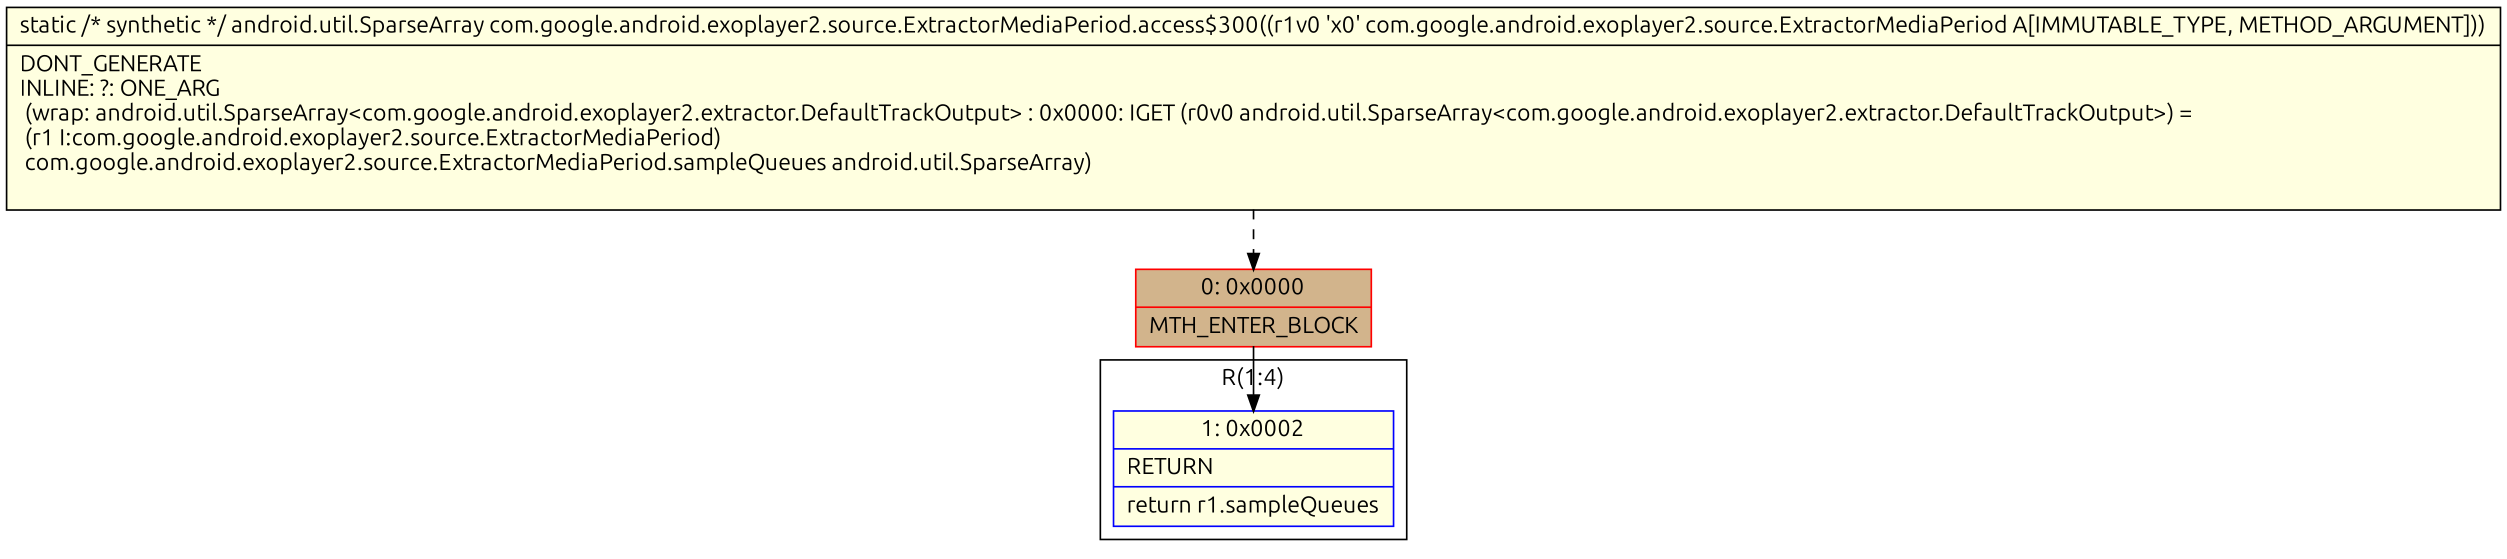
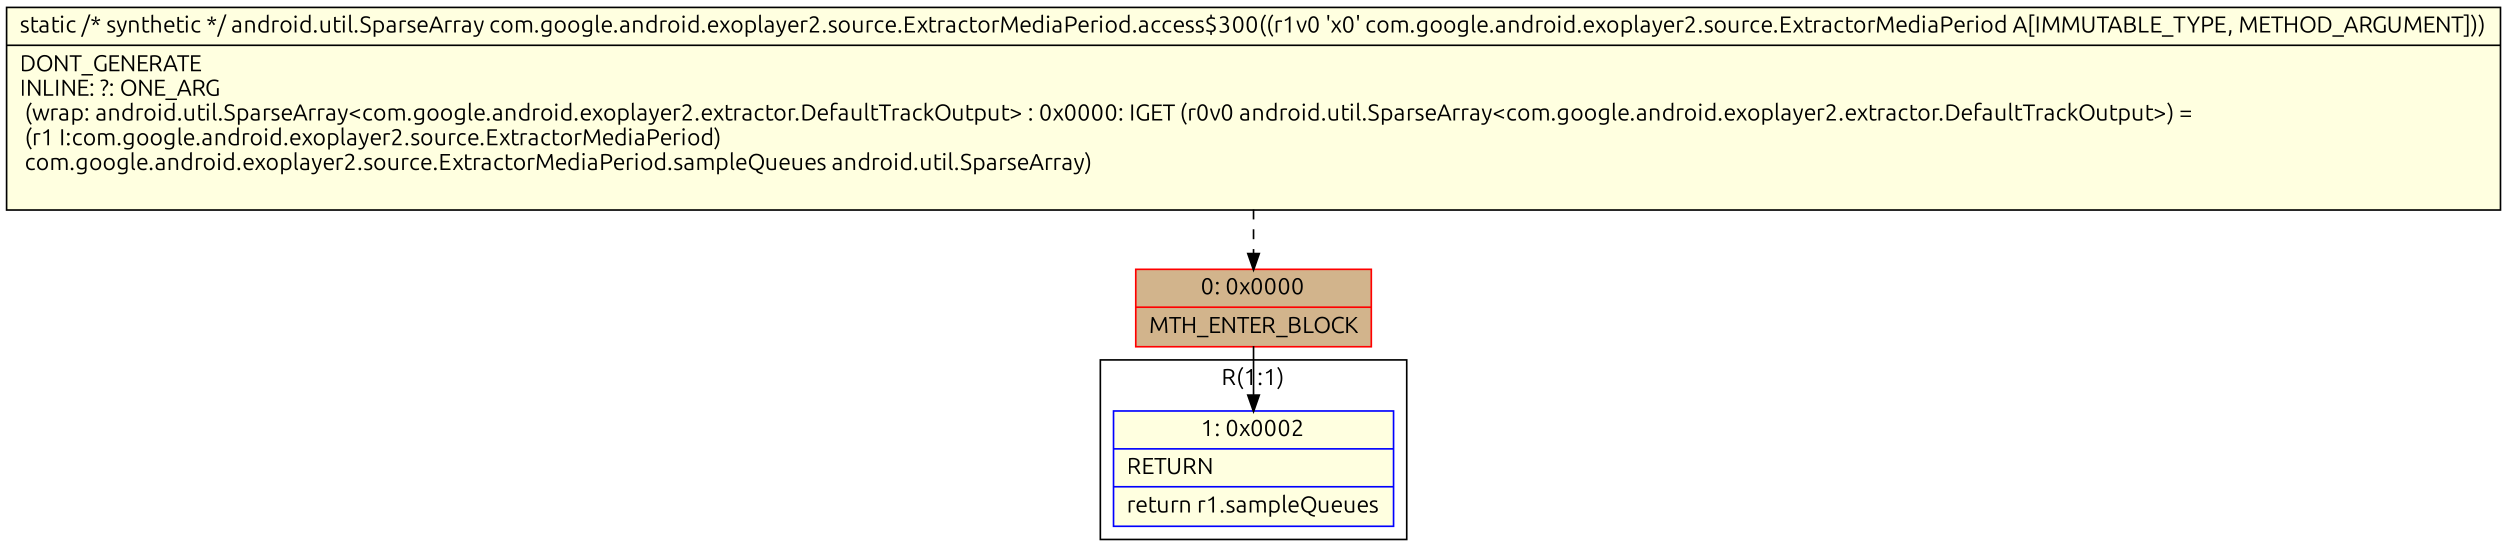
(1254, 379) -> (1254, 379)
